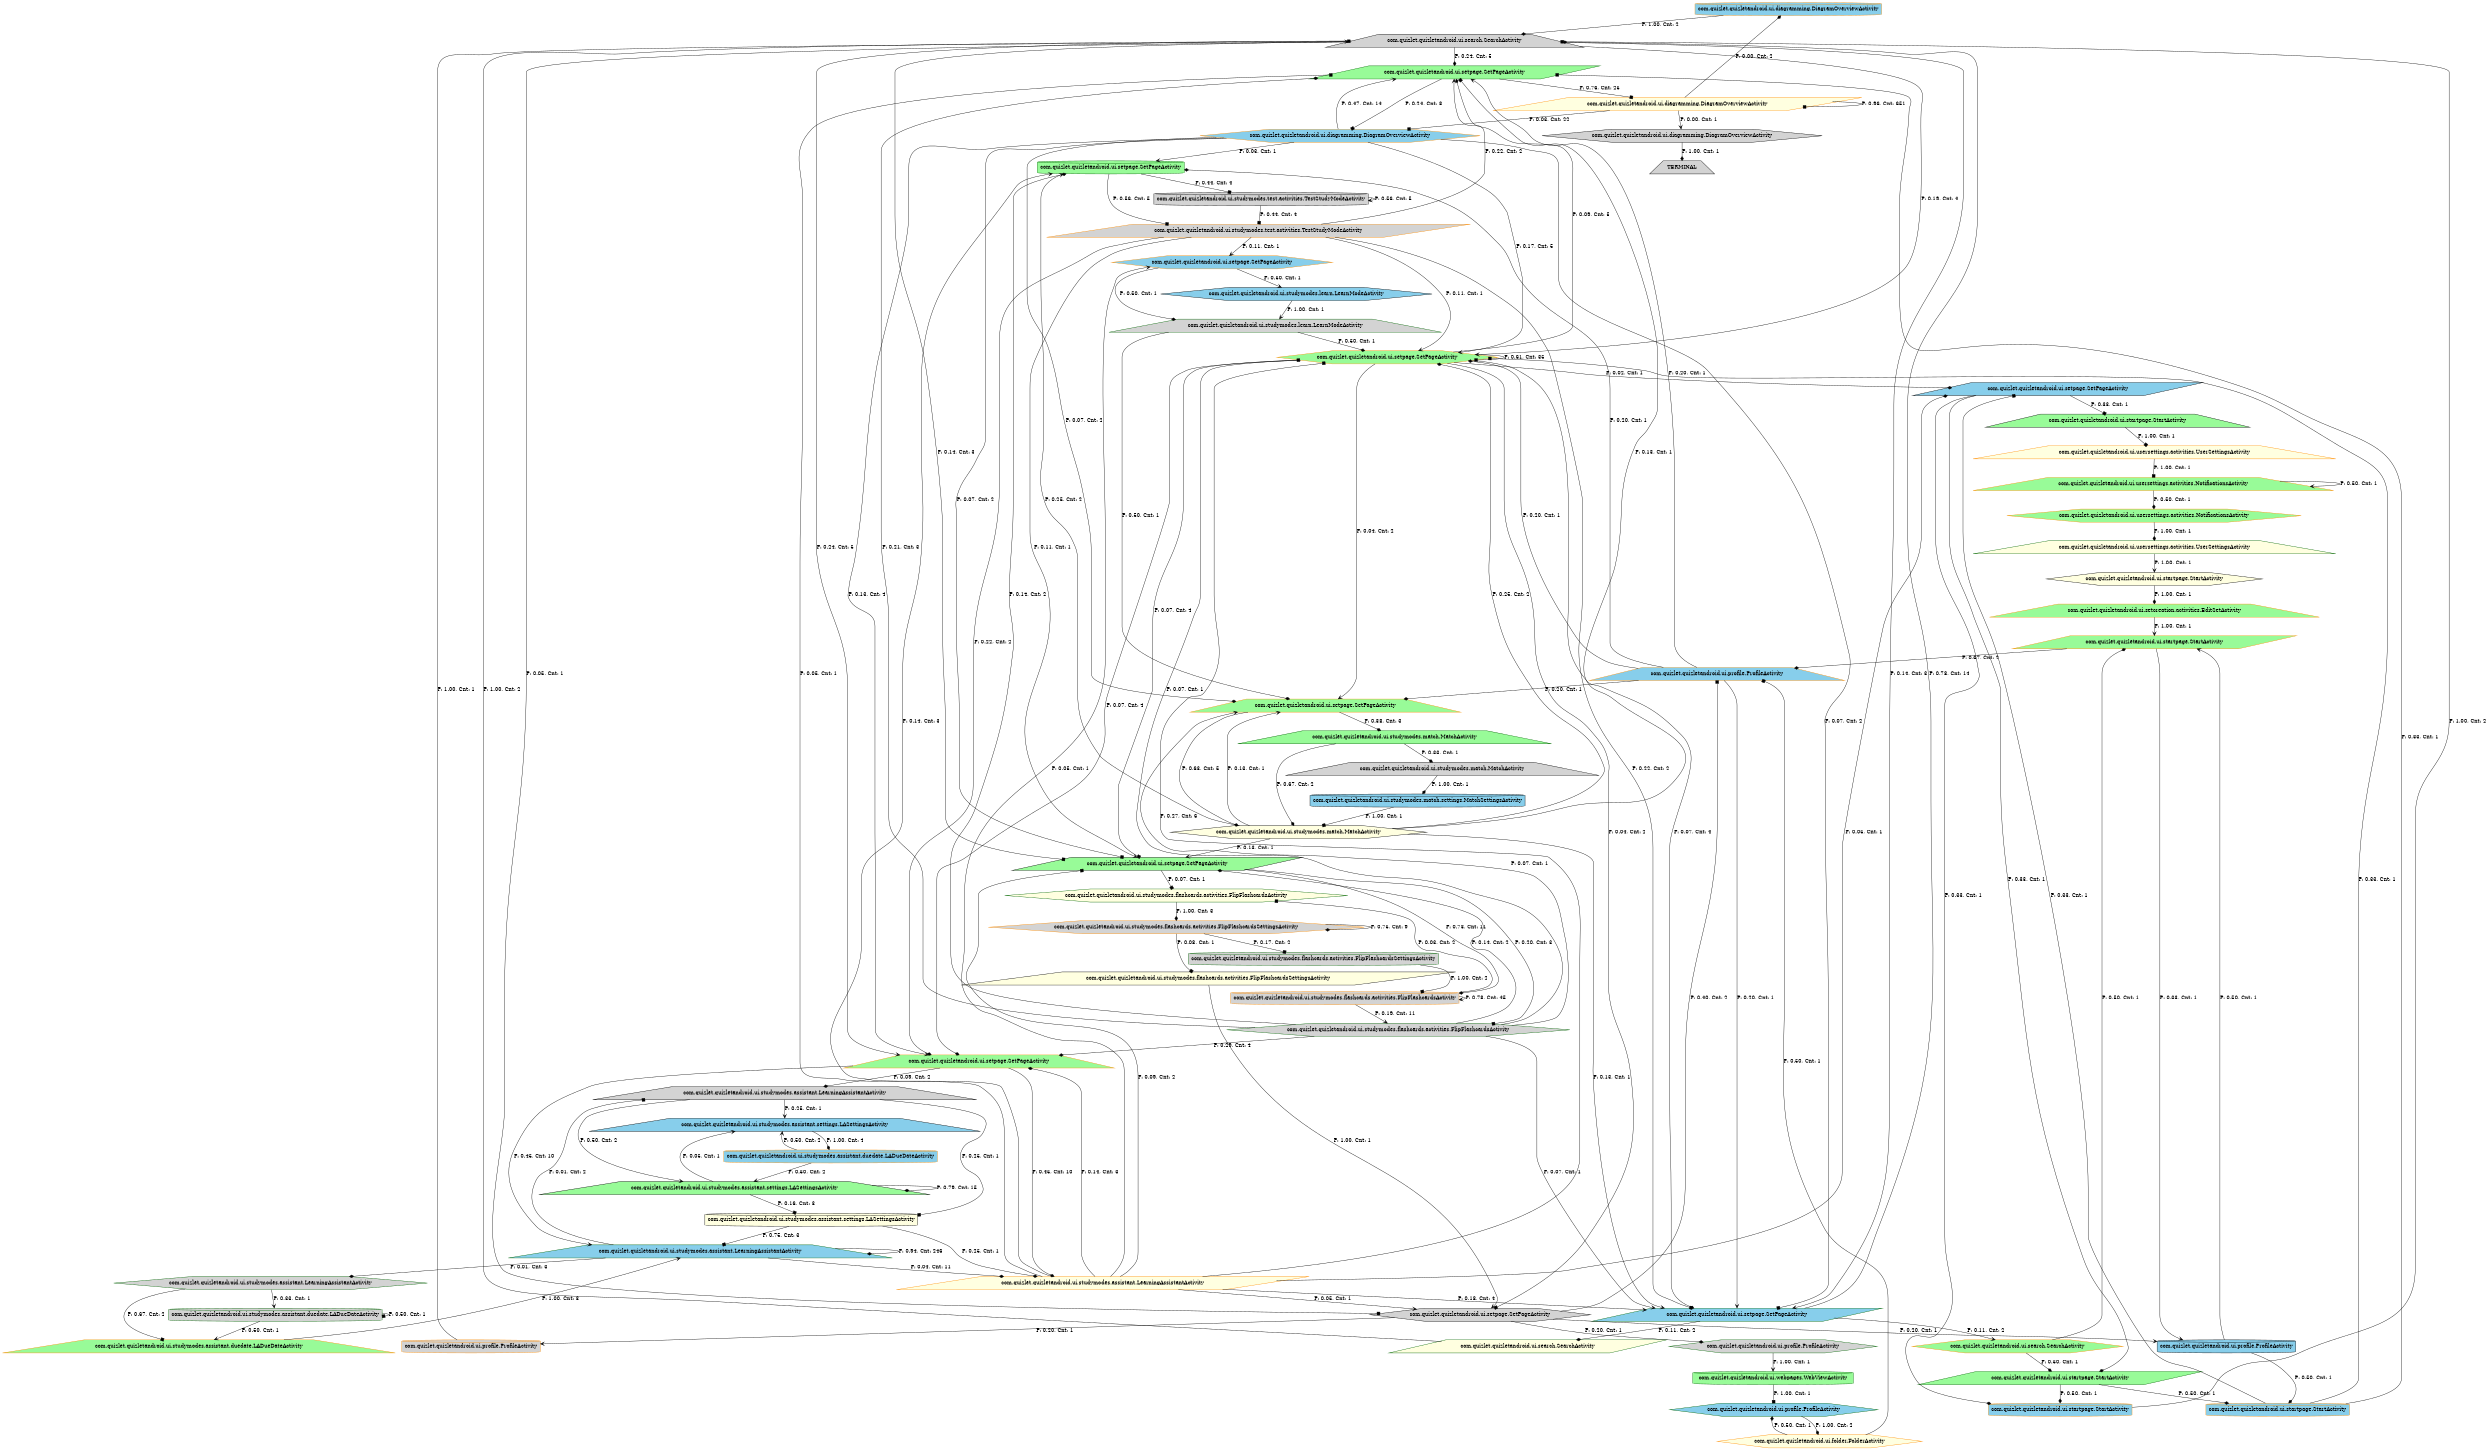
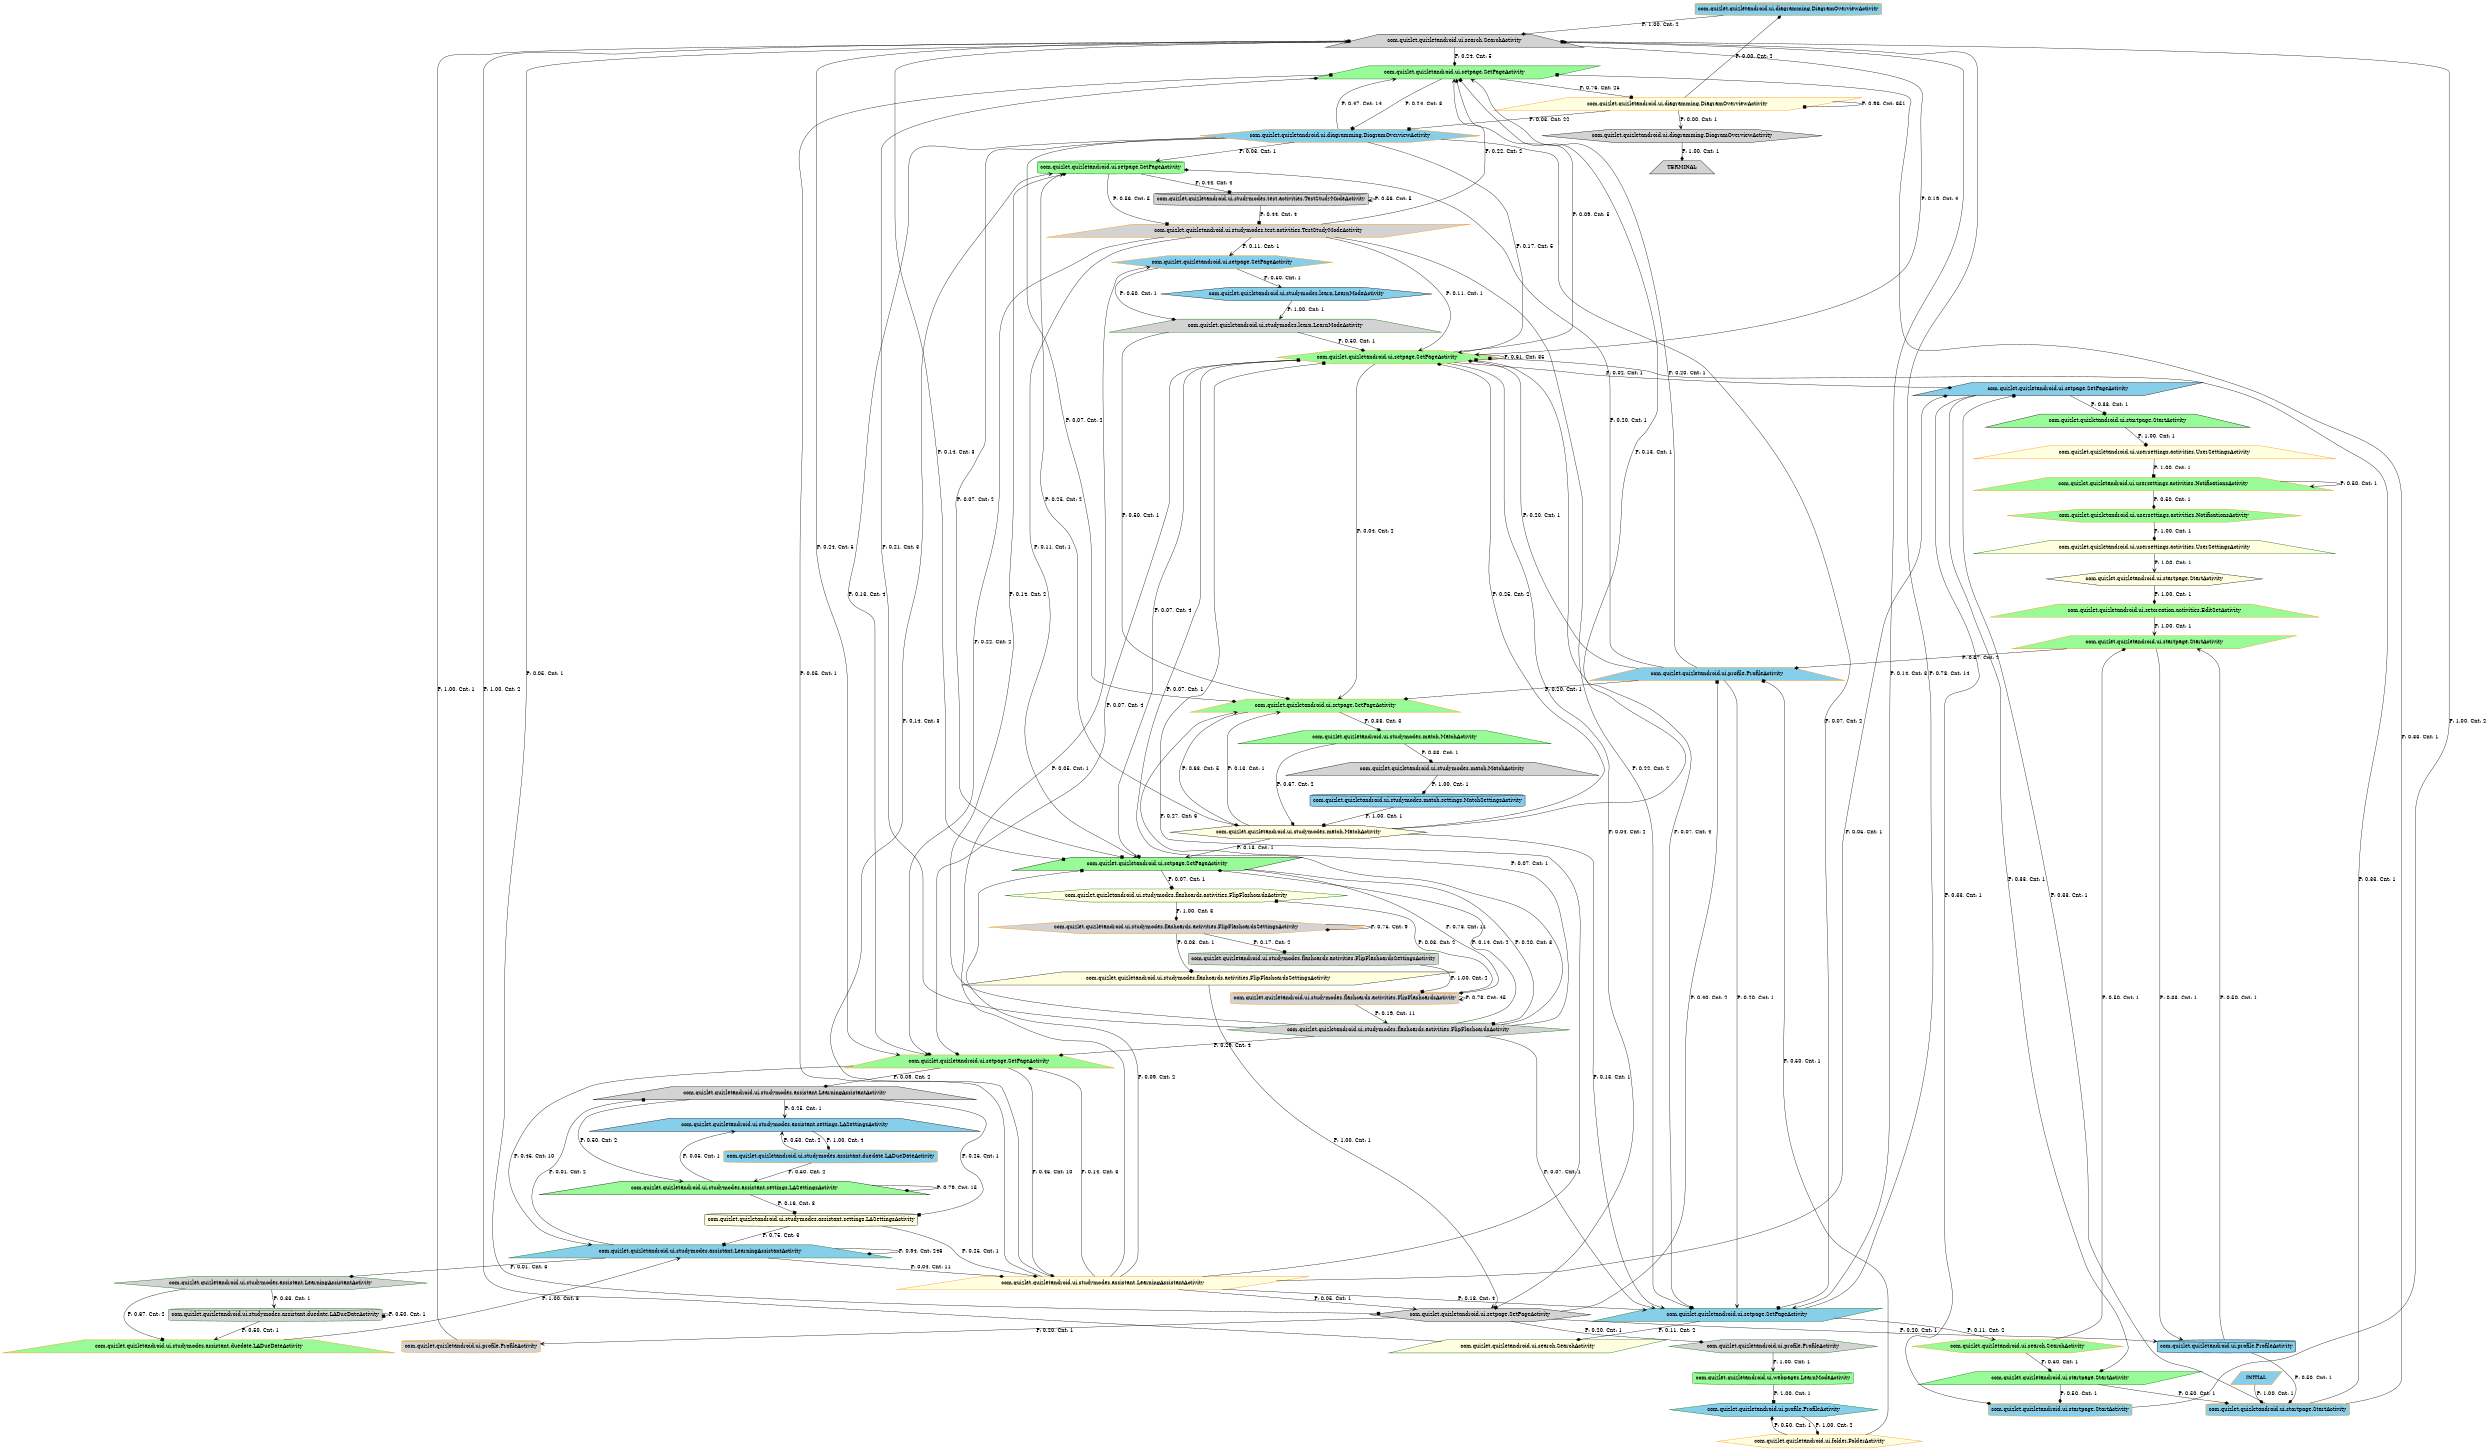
(1773, 1378) -> (1773, 1378)
none -> (2256, 1378)
